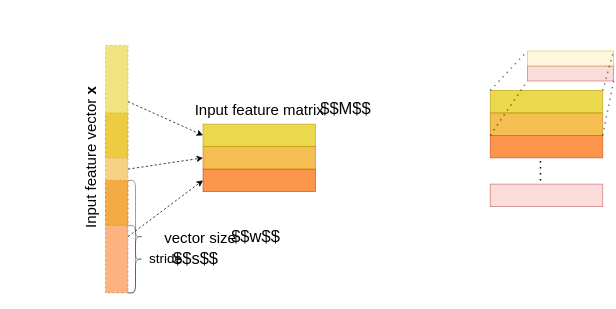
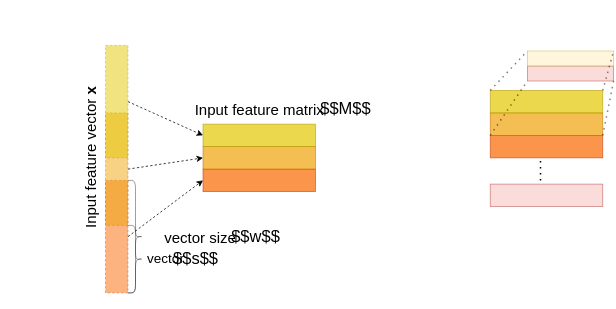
(166, 259) -> (166, 259)
